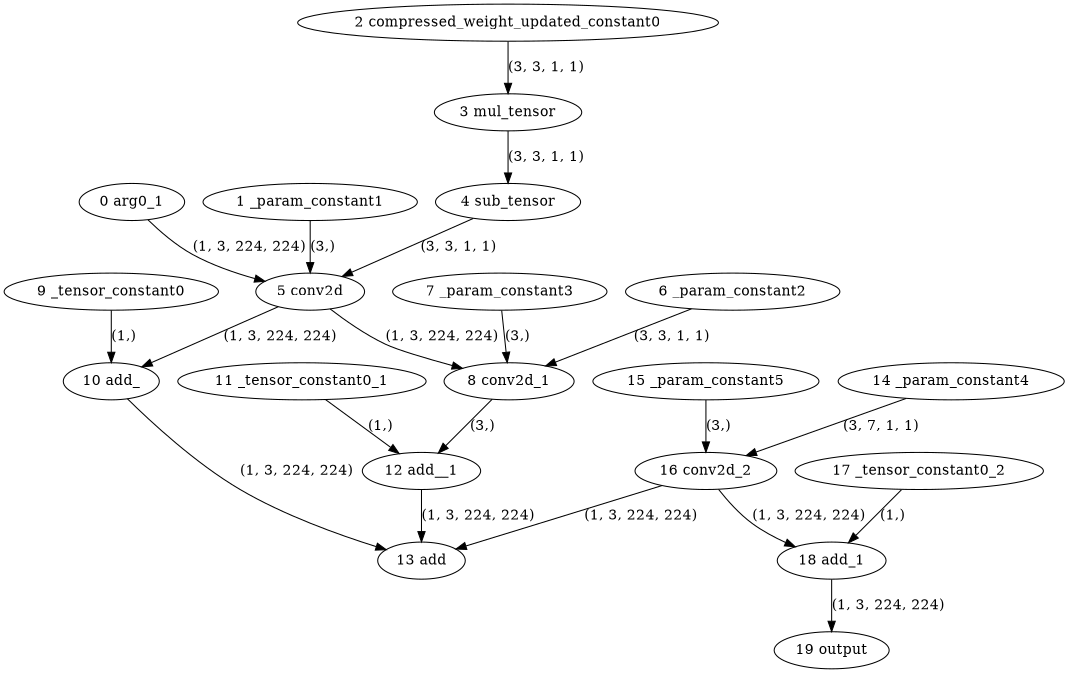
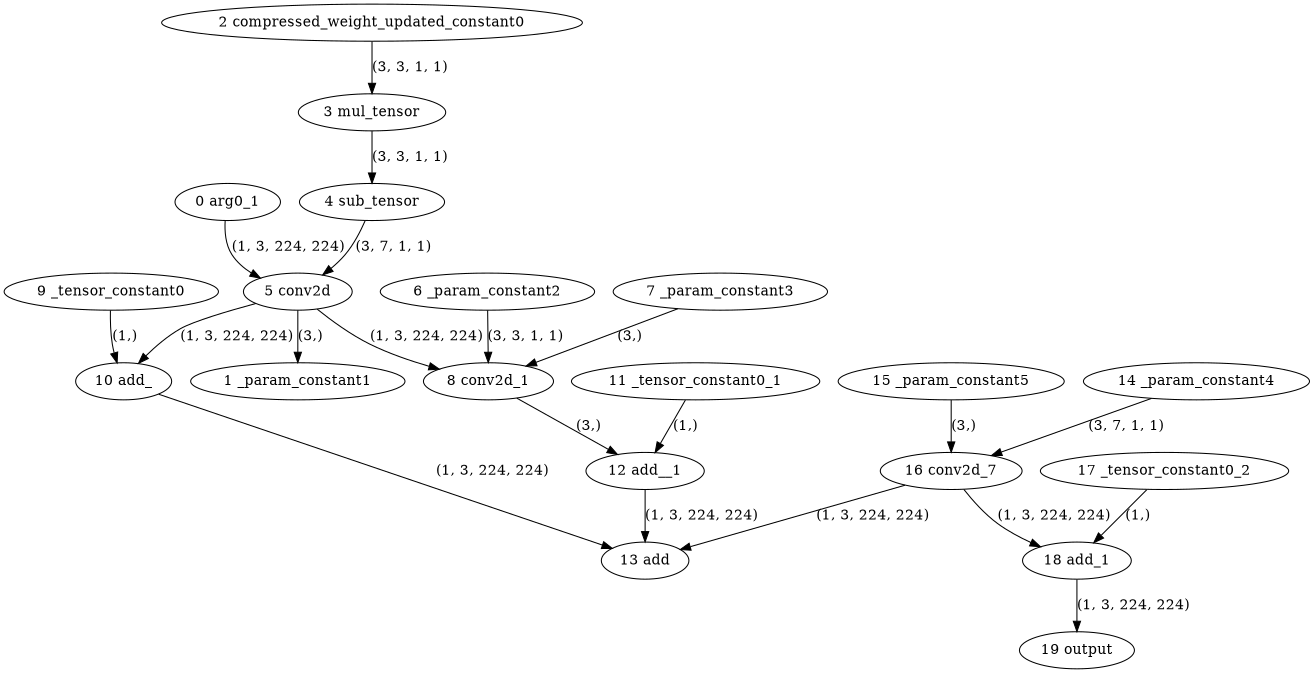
(310, 242) -> (298, 331)
(459, 247) -> (394, 247)
(706, 471) -> (951, 471)
